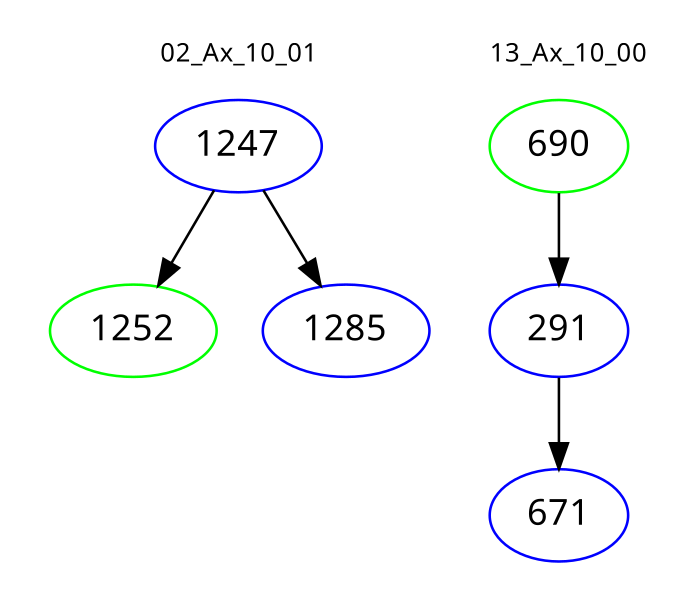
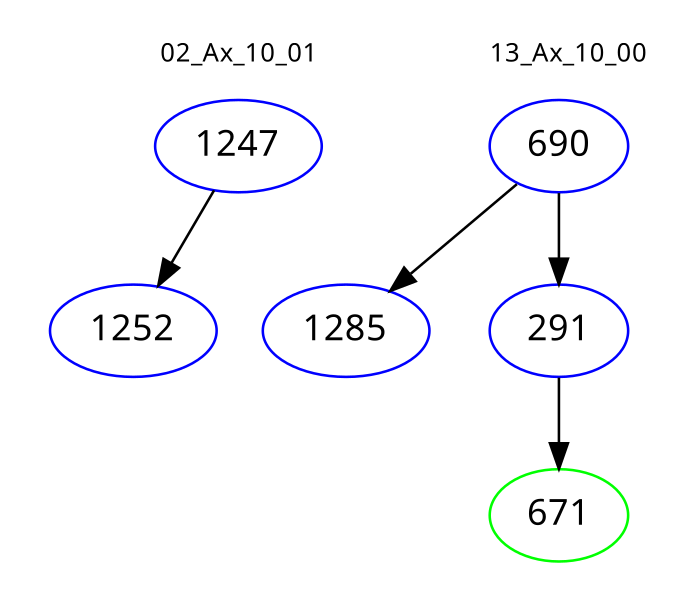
(559, 146) -> (559, 146)
(285, 227) -> (485, 211)
(133, 331) -> (133, 331)
(559, 515) -> (559, 515)
